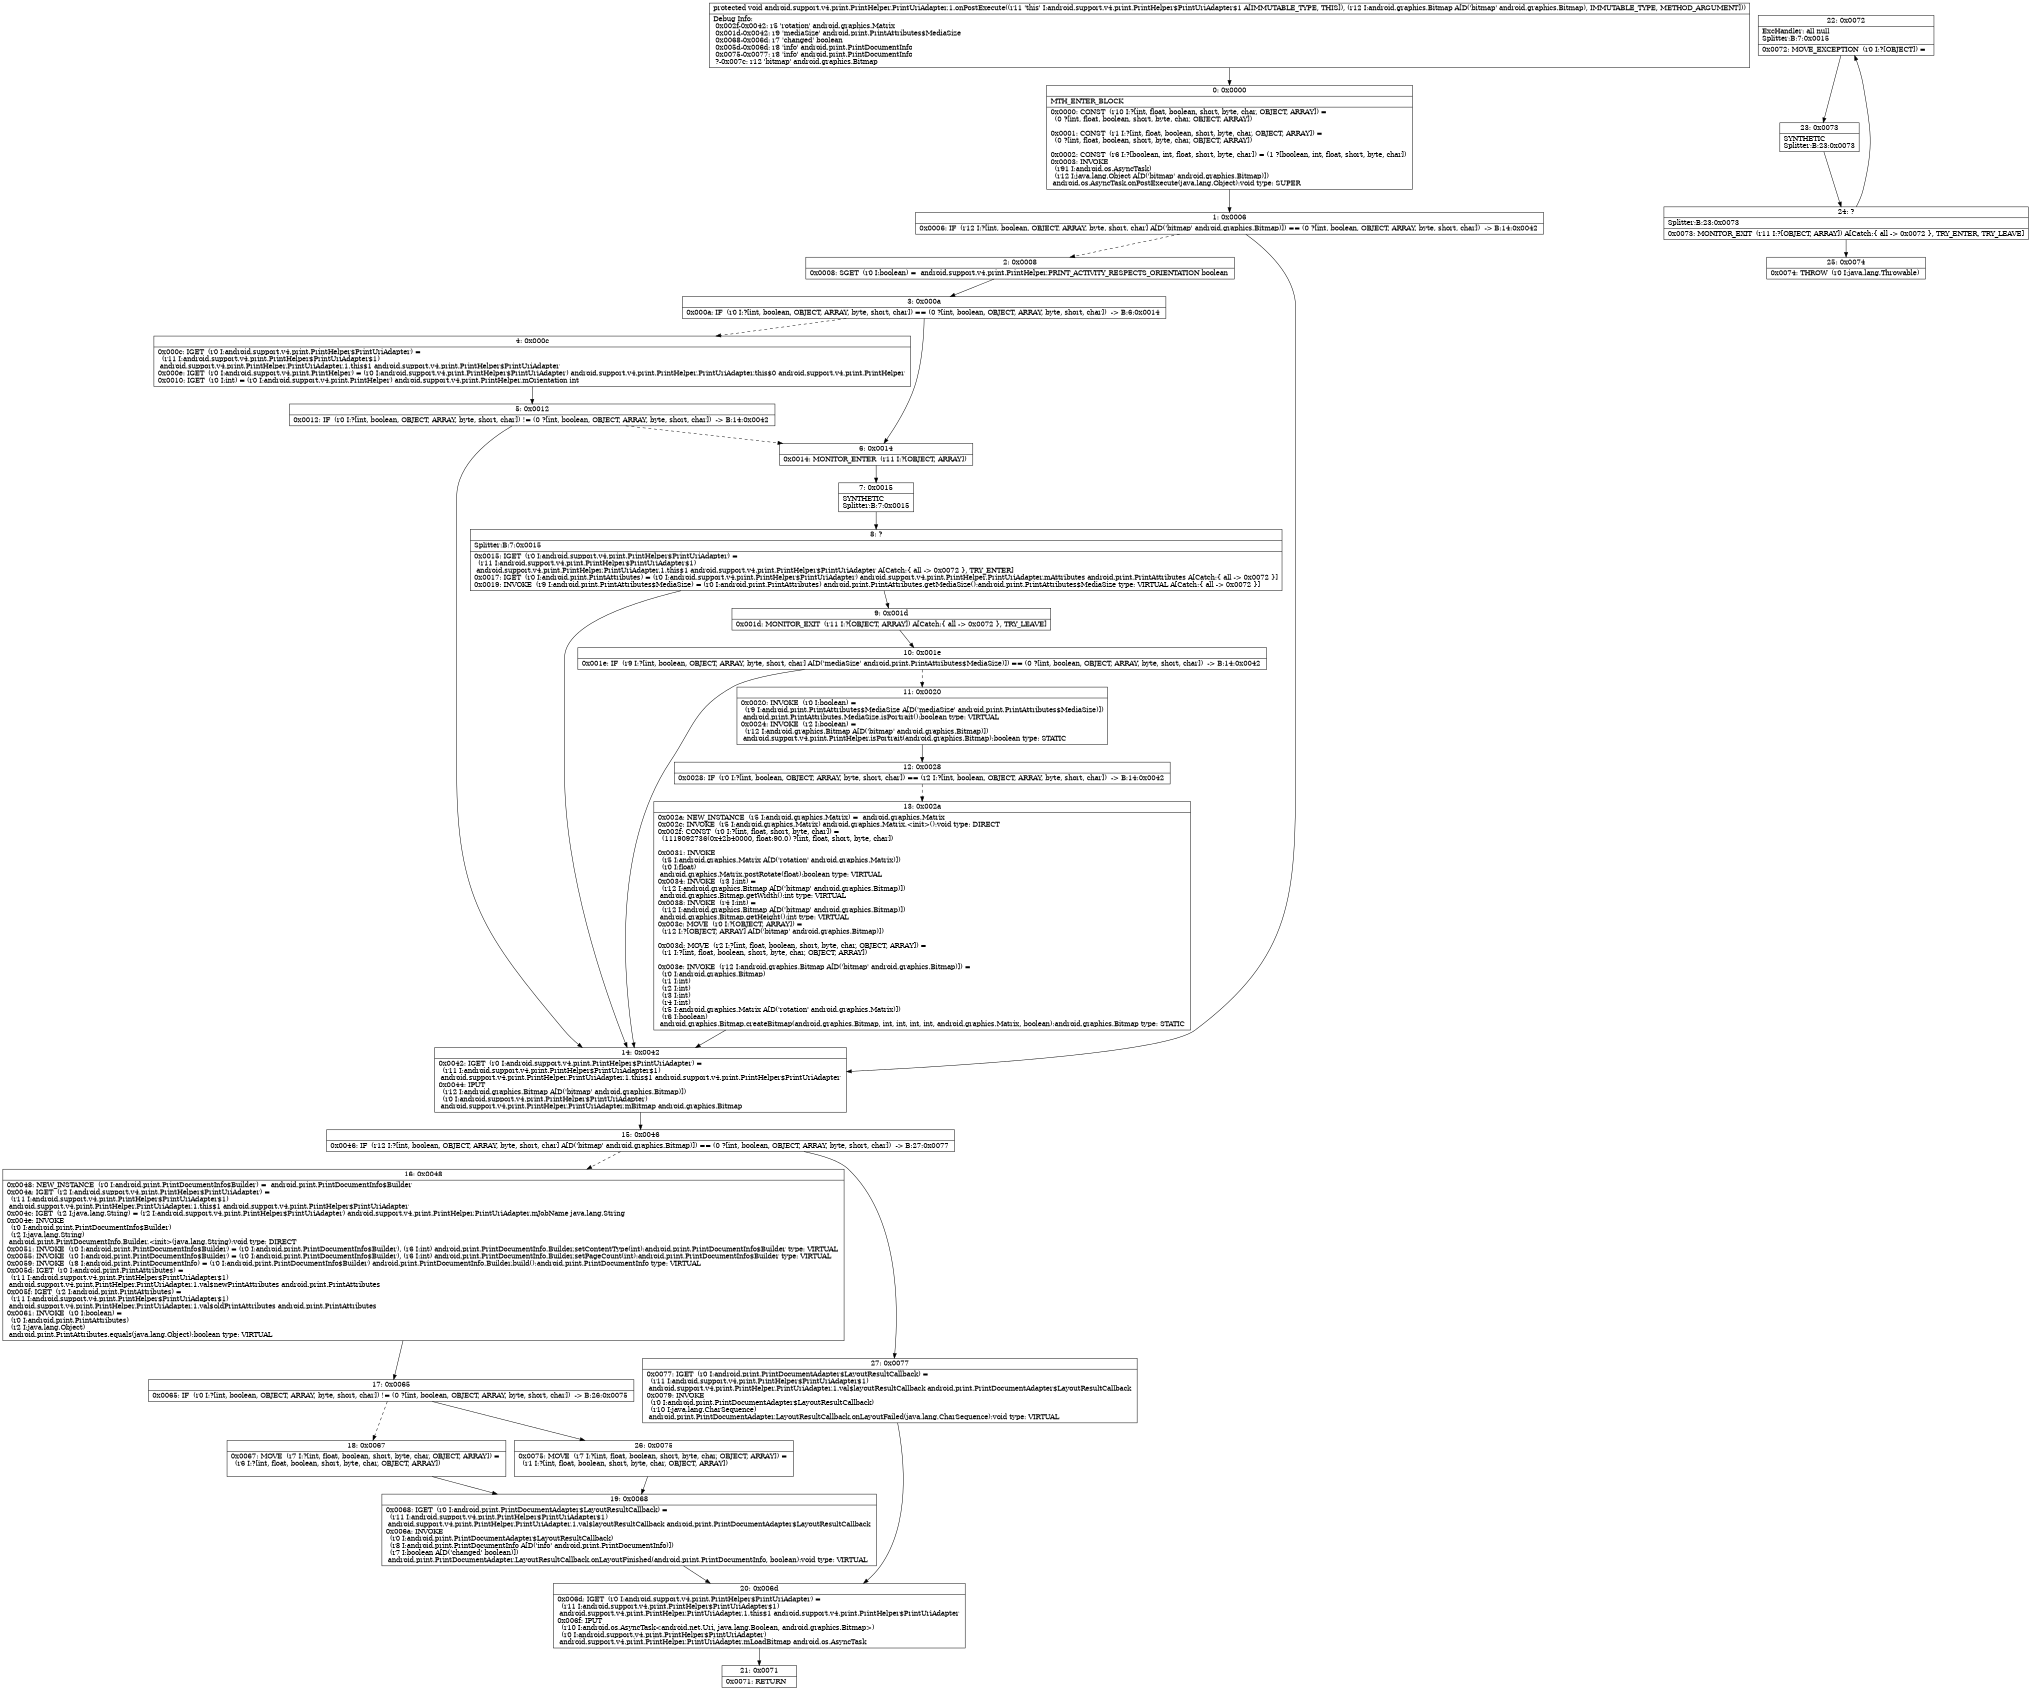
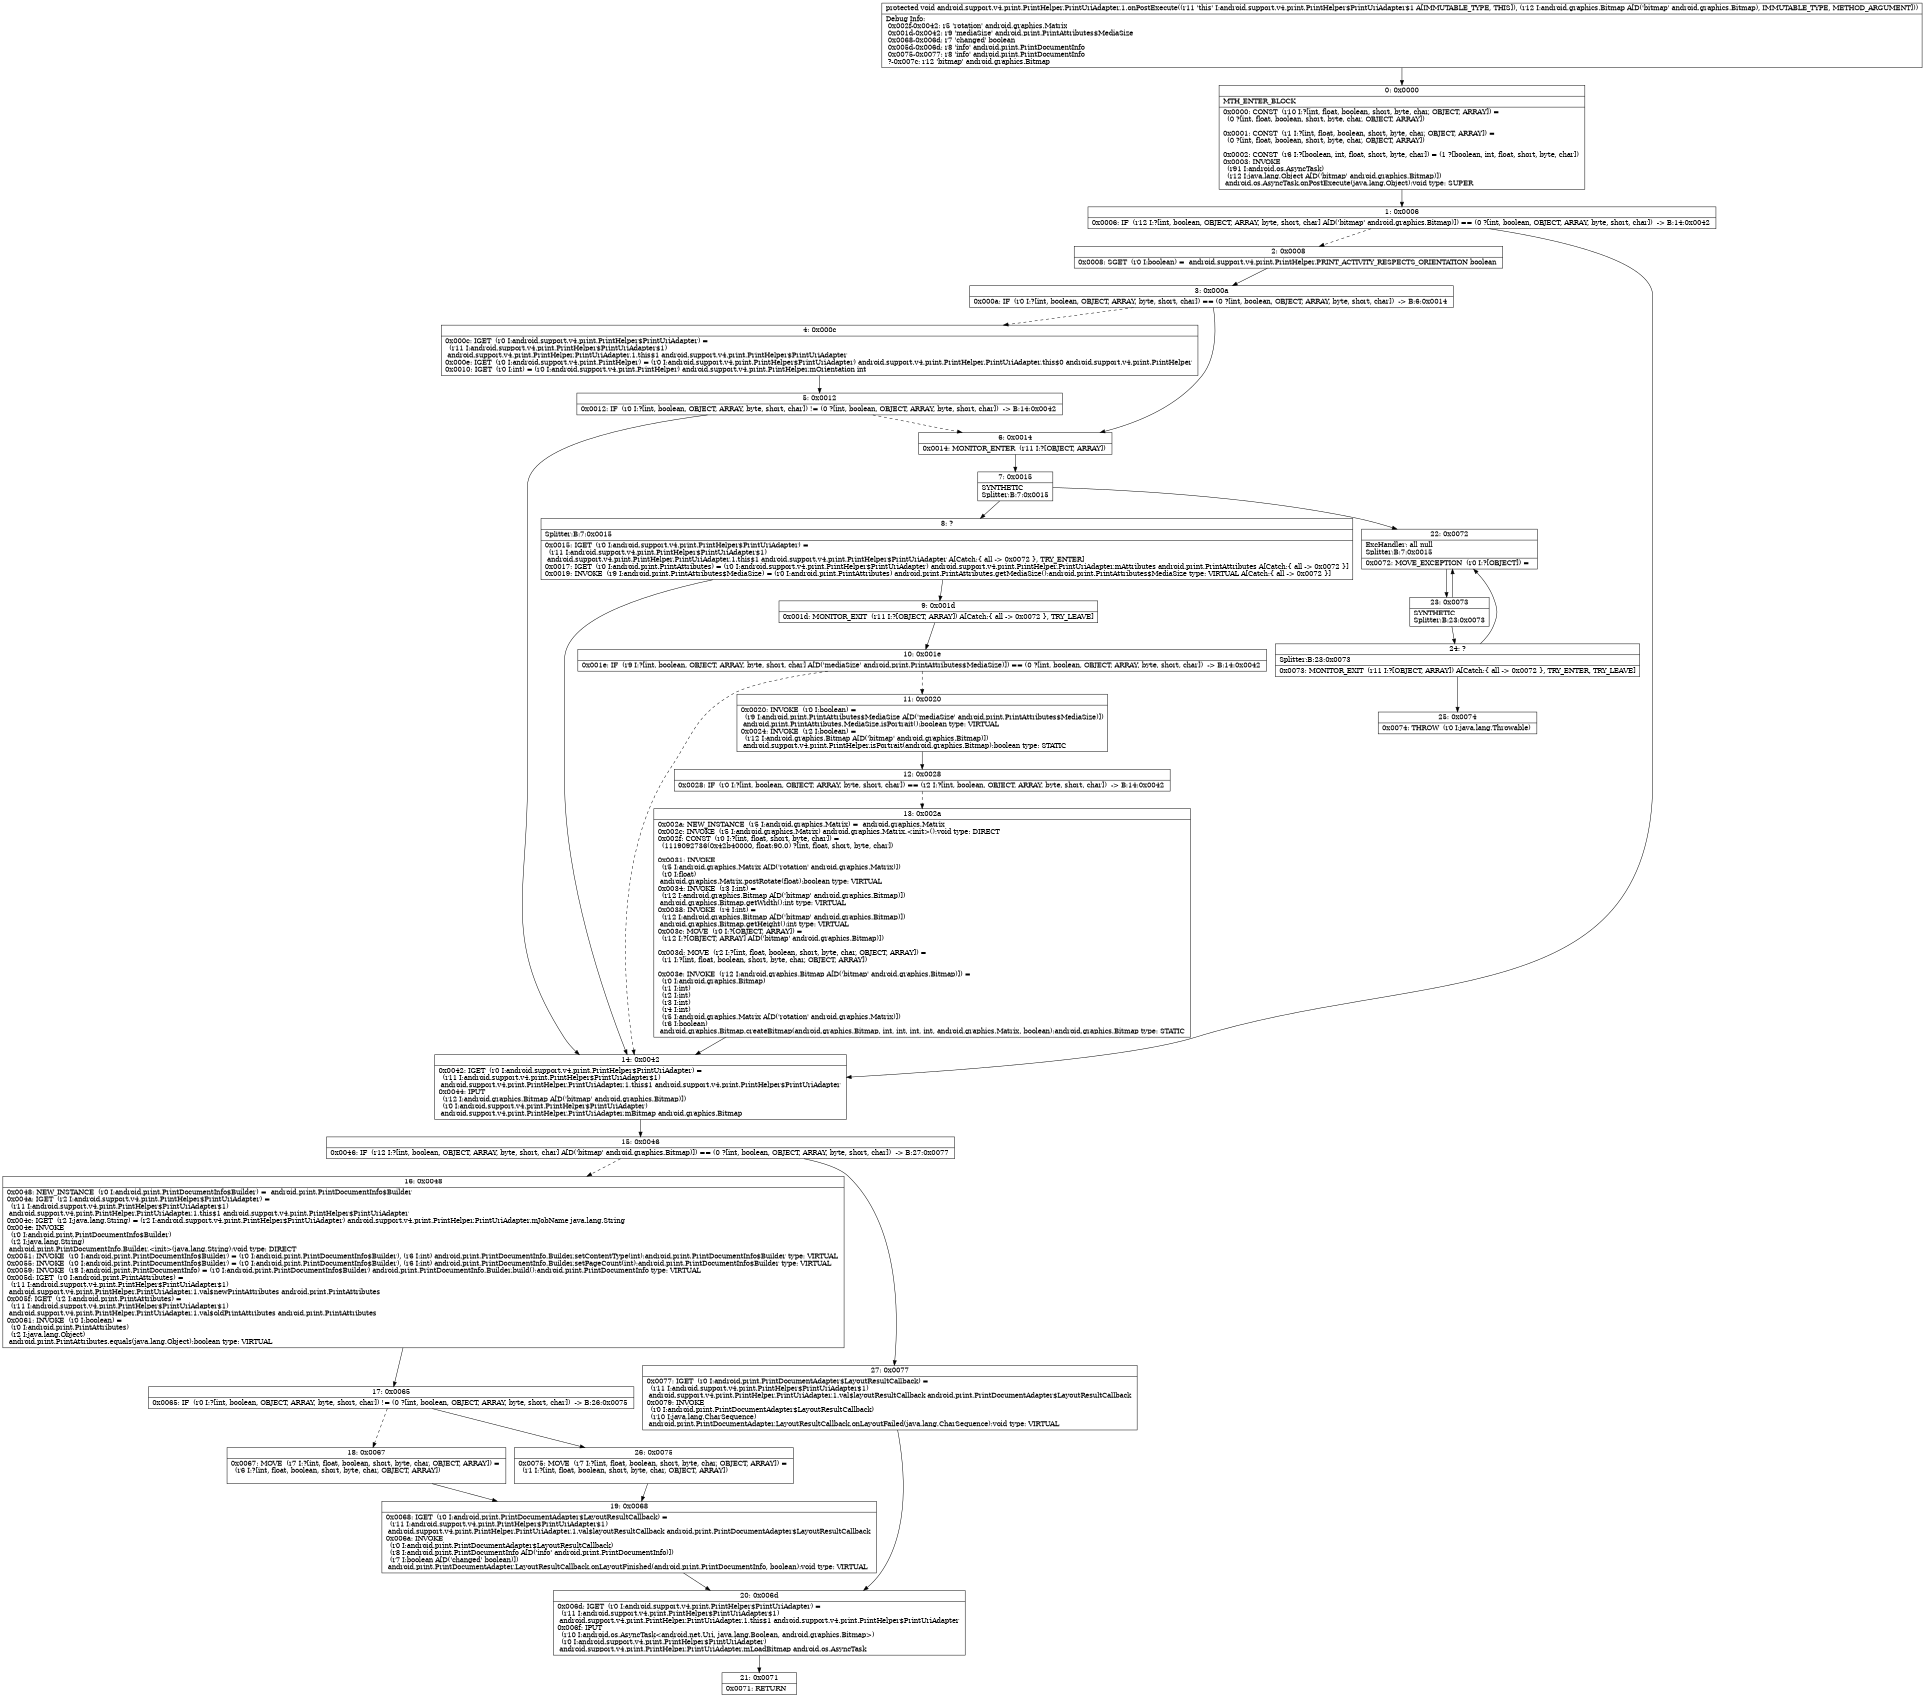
none -> (1224, 499)
none -> (1453, 586)
(645, 814) -> (649, 810)
